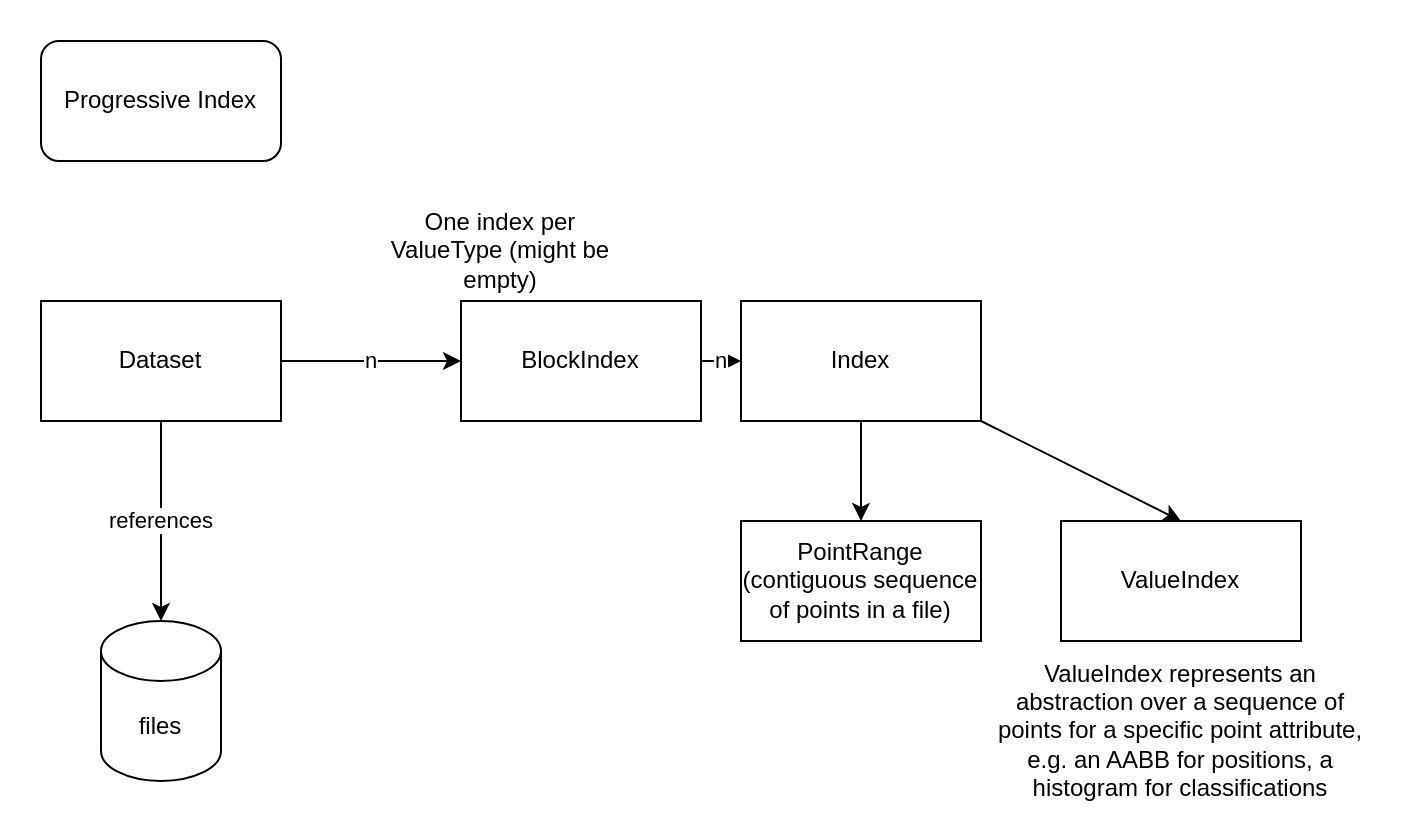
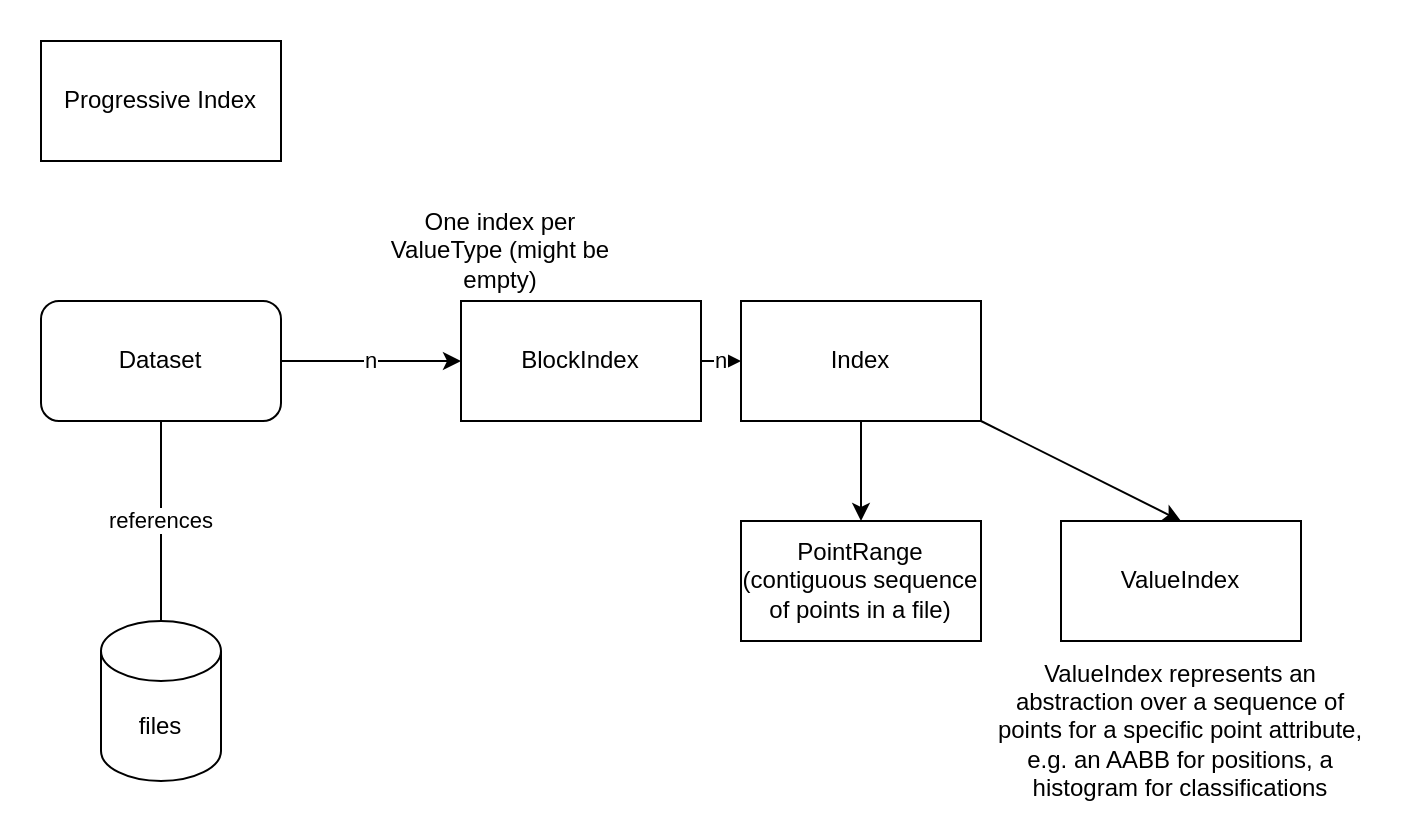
(161, 101) -> (161, 101)
(161, 361) -> (161, 361)
(161, 606) -> (161, 611)
